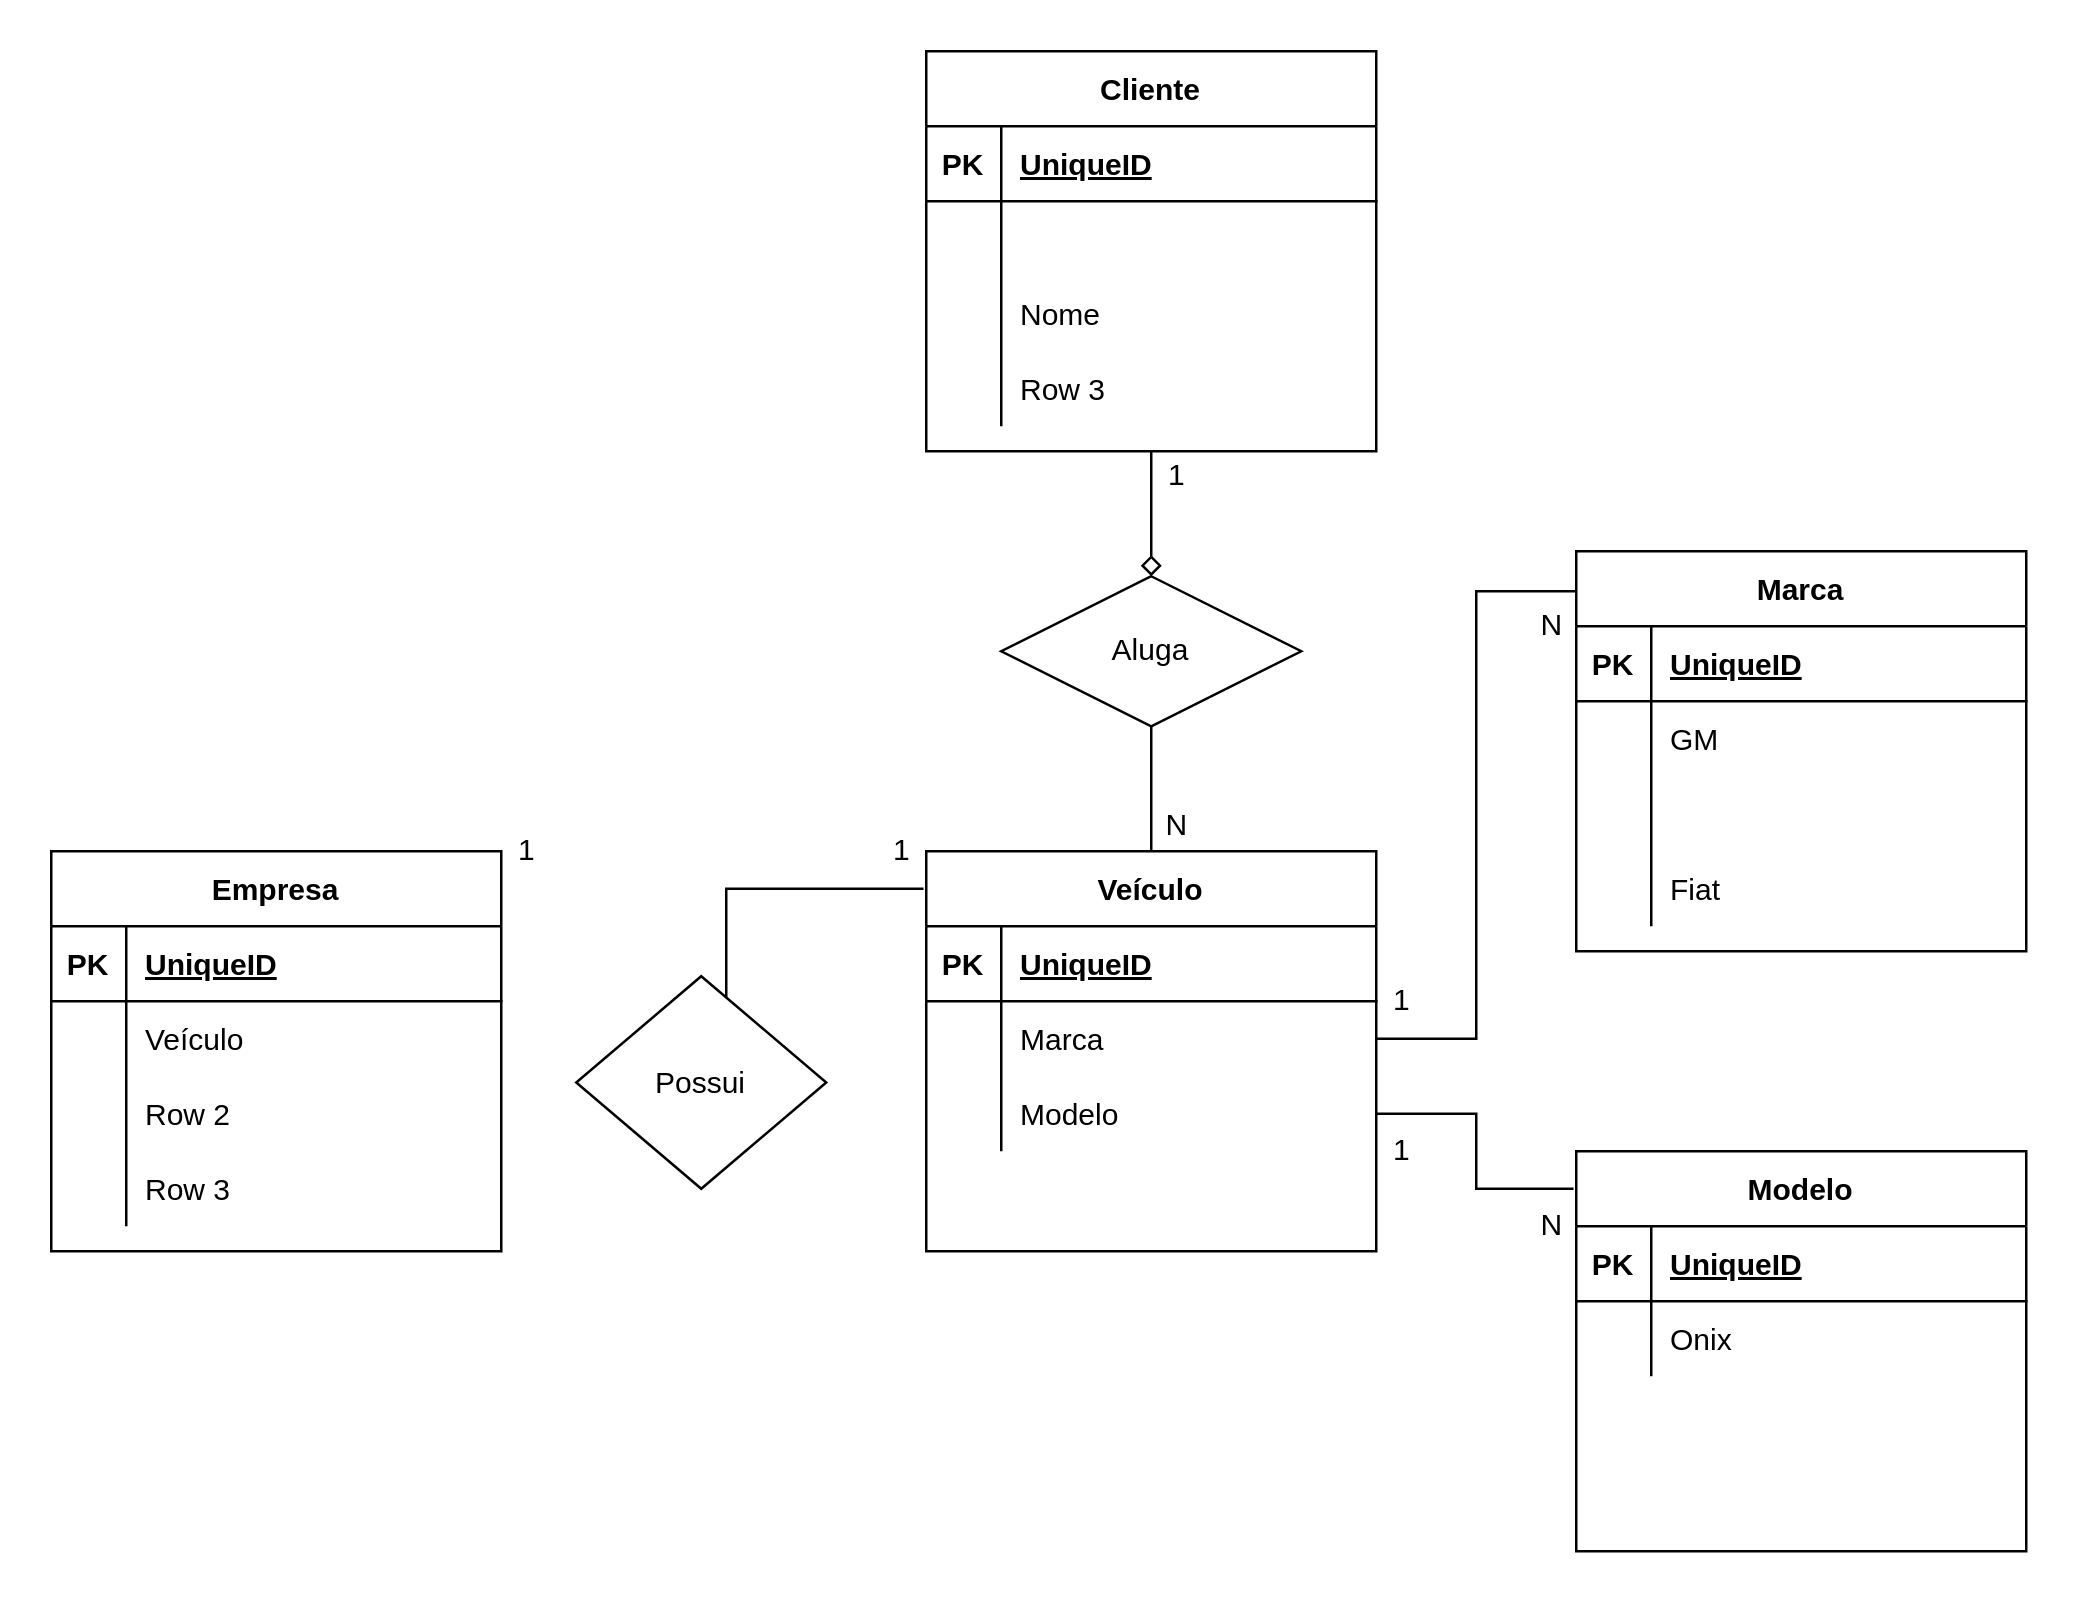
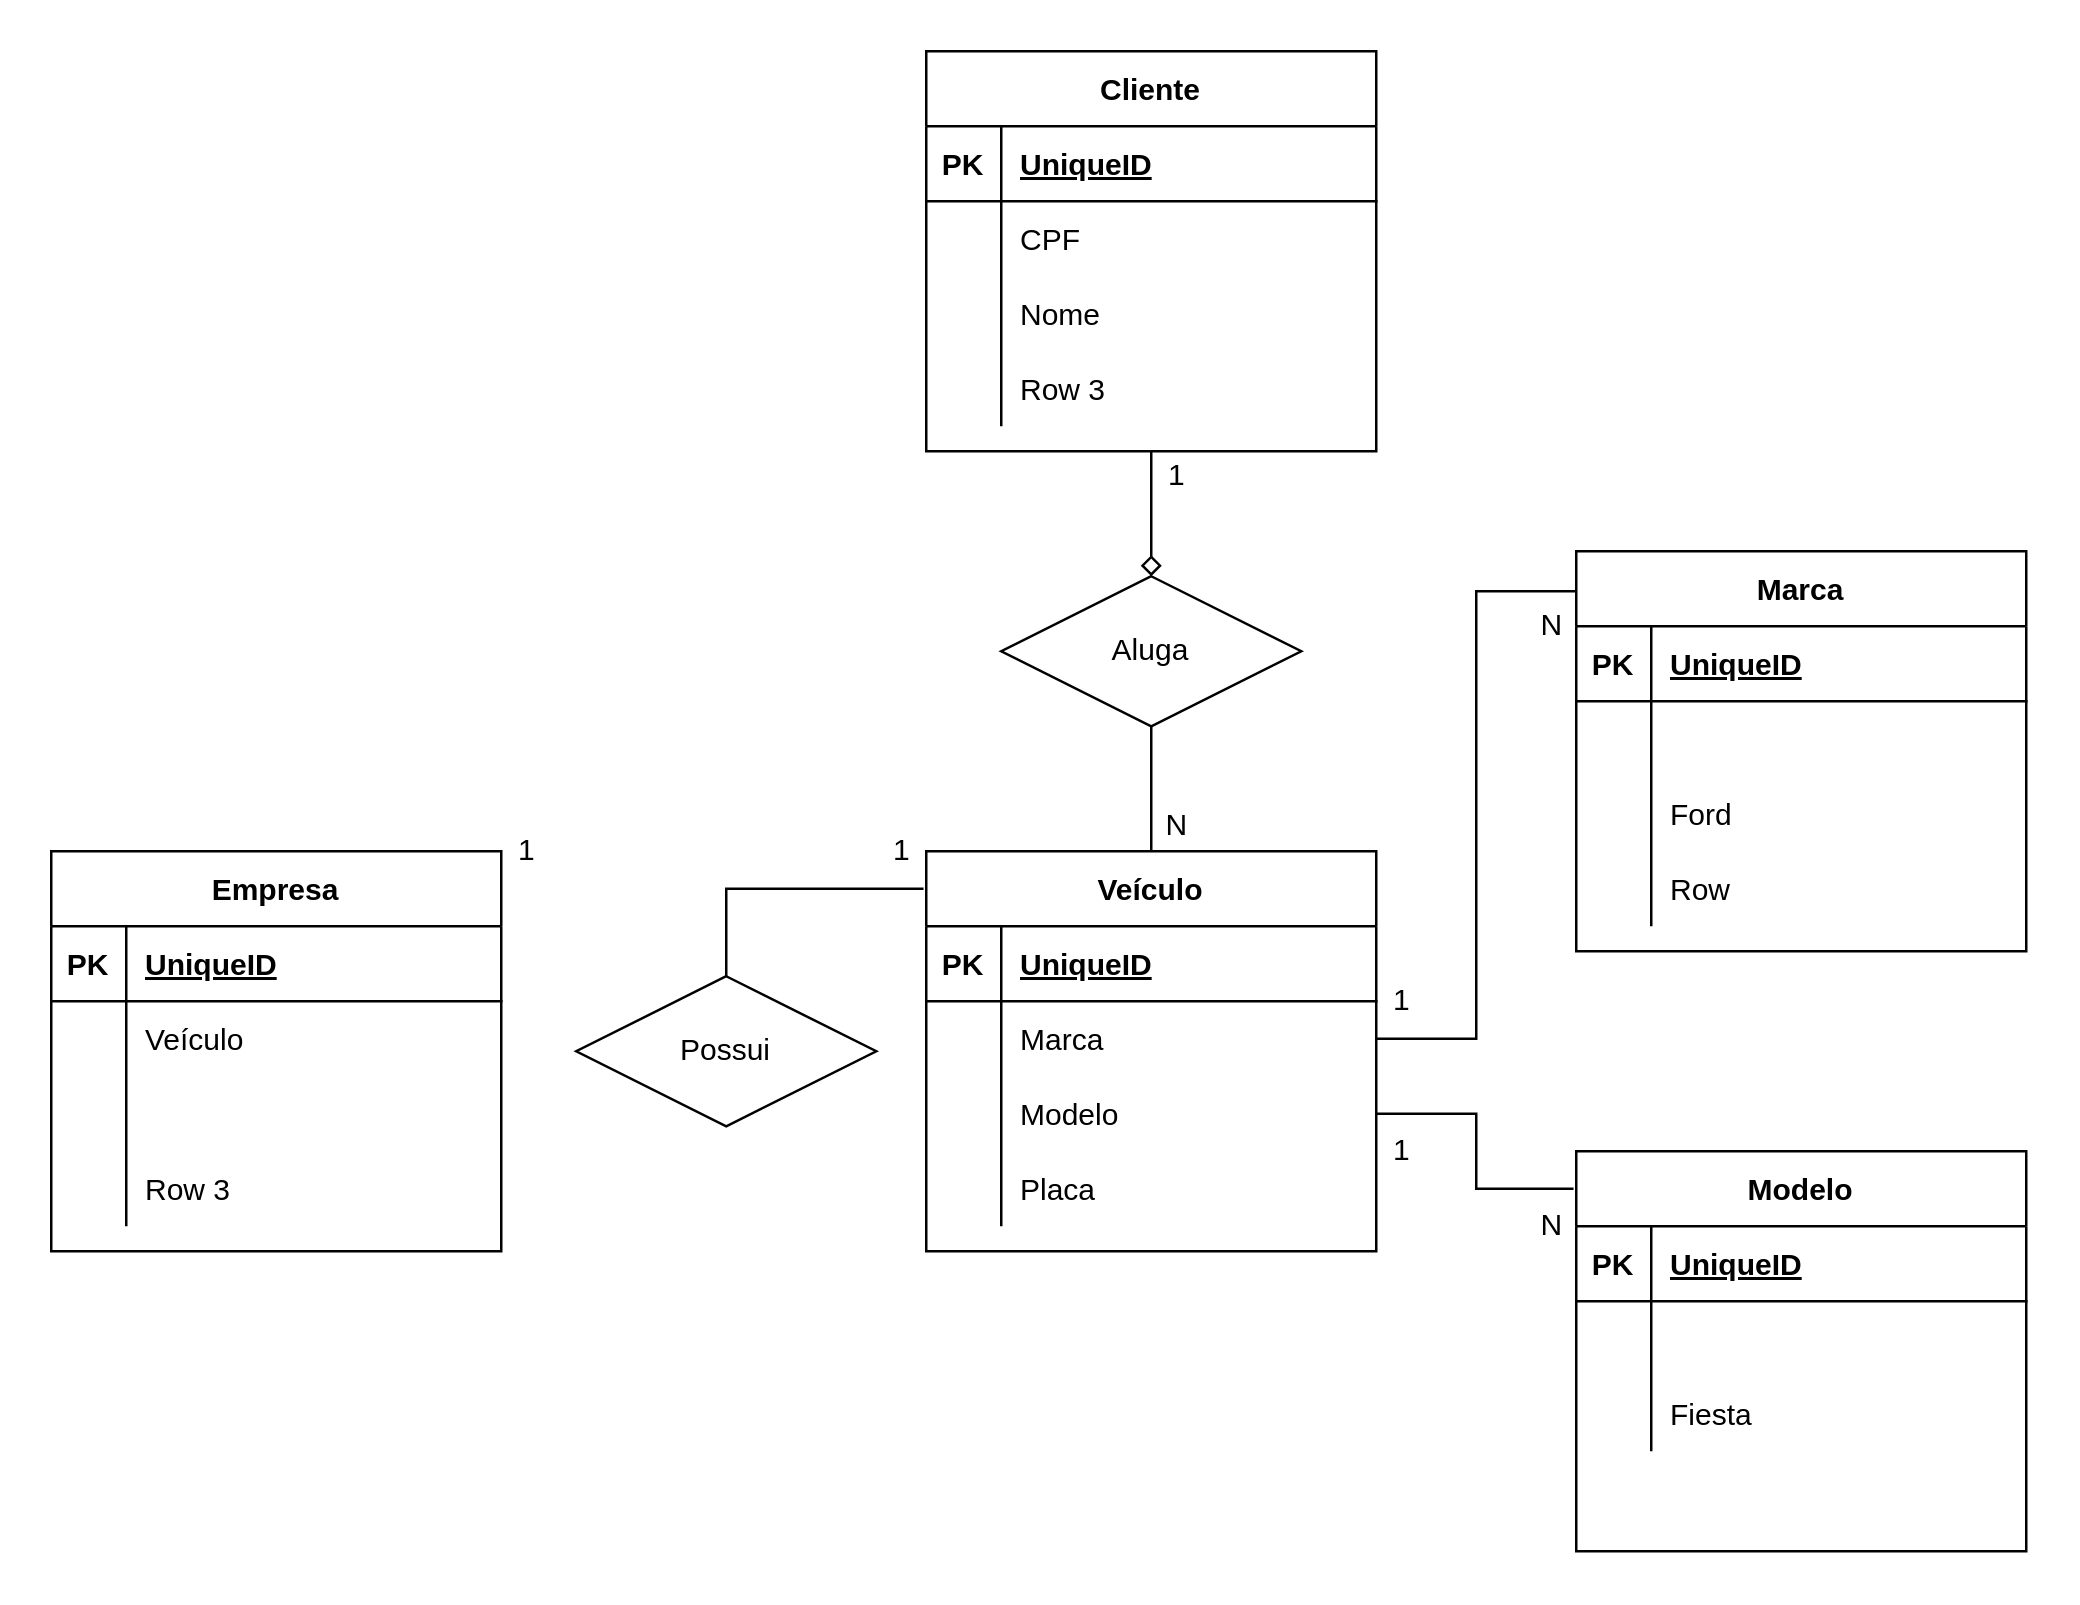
none -> (1189, 239)
(1839, 739) -> none
none -> (1839, 814)
(1700, 890) -> (1695, 890)
(701, 1083) -> (726, 1051)
(314, 1114) -> none
none -> (1189, 1189)
(1839, 1339) -> none
none -> (1839, 1414)
